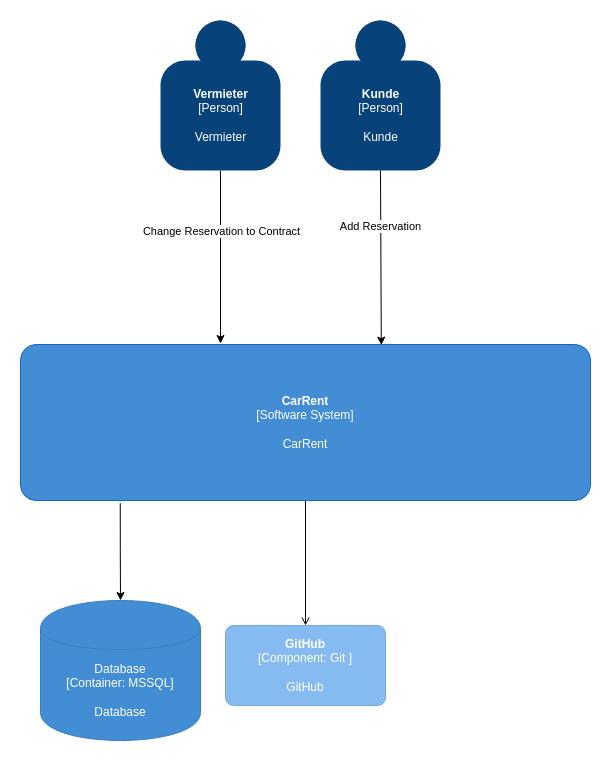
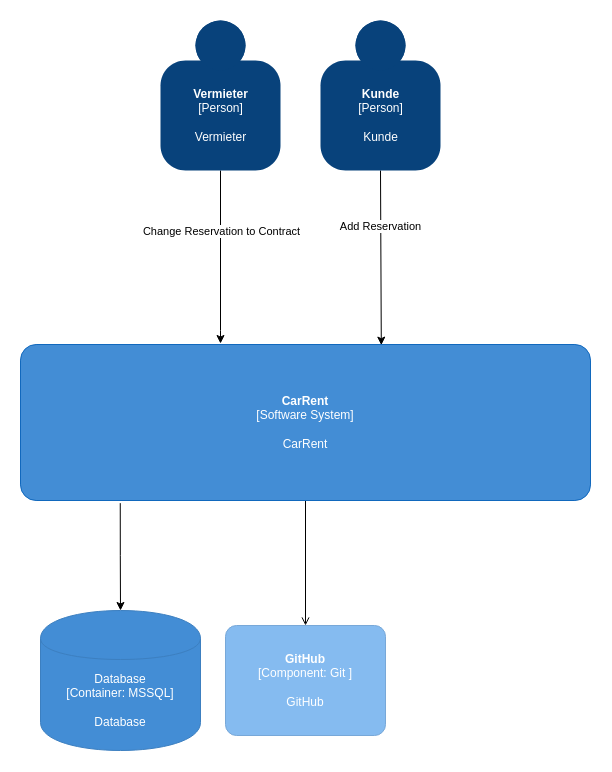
(306, 666) -> (306, 681)
(121, 671) -> (121, 681)
